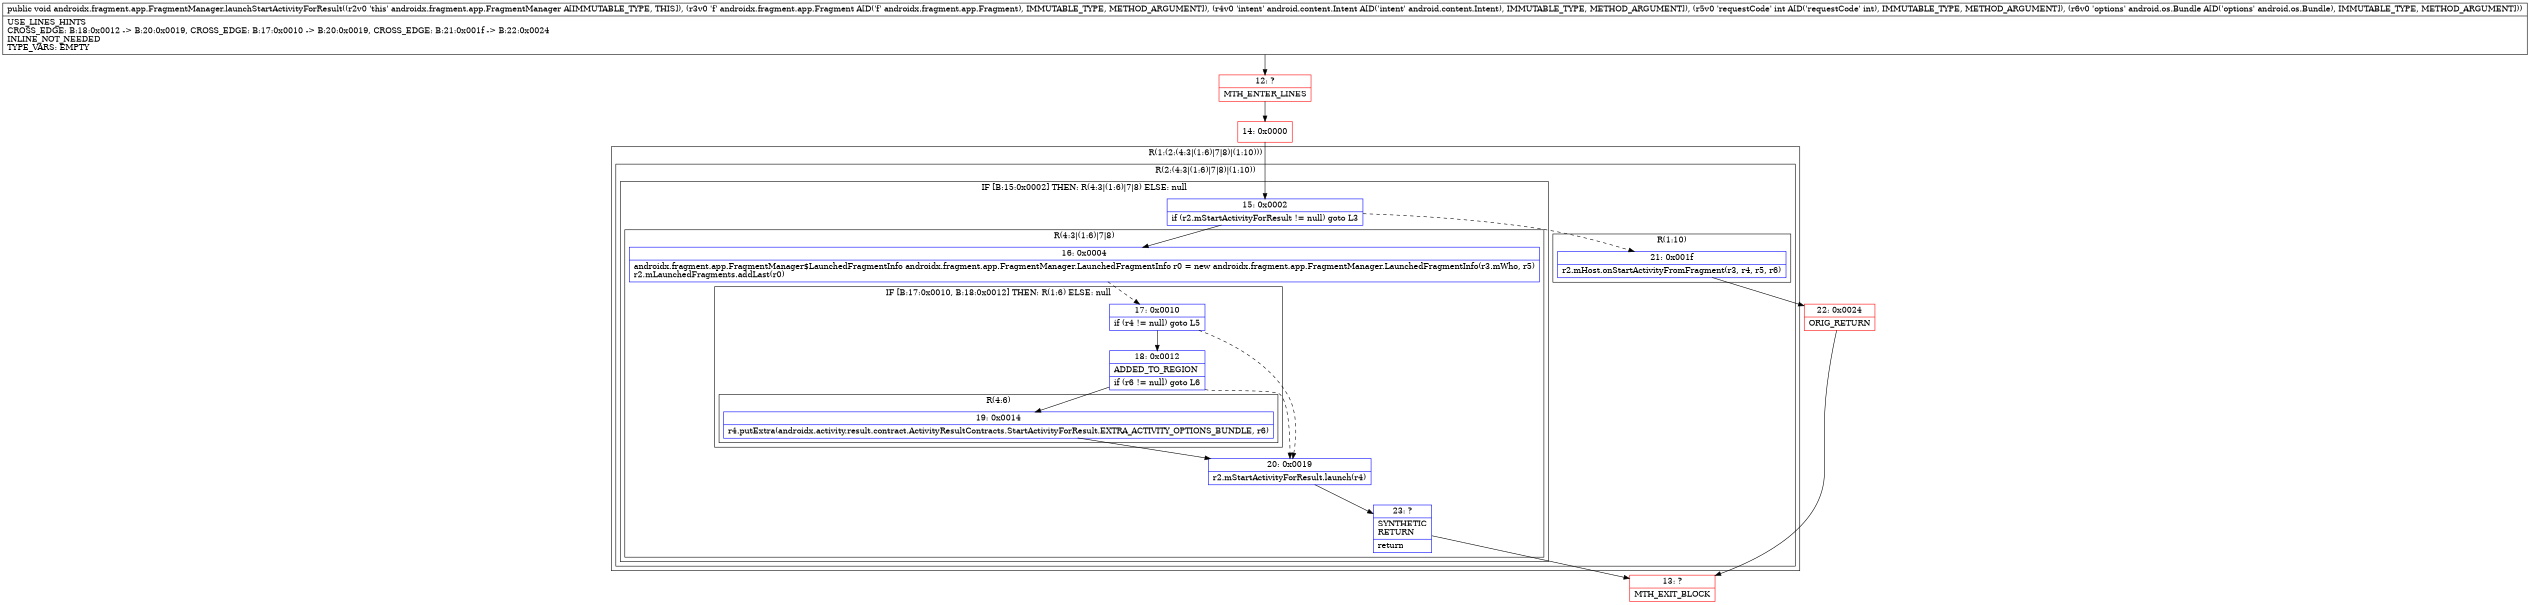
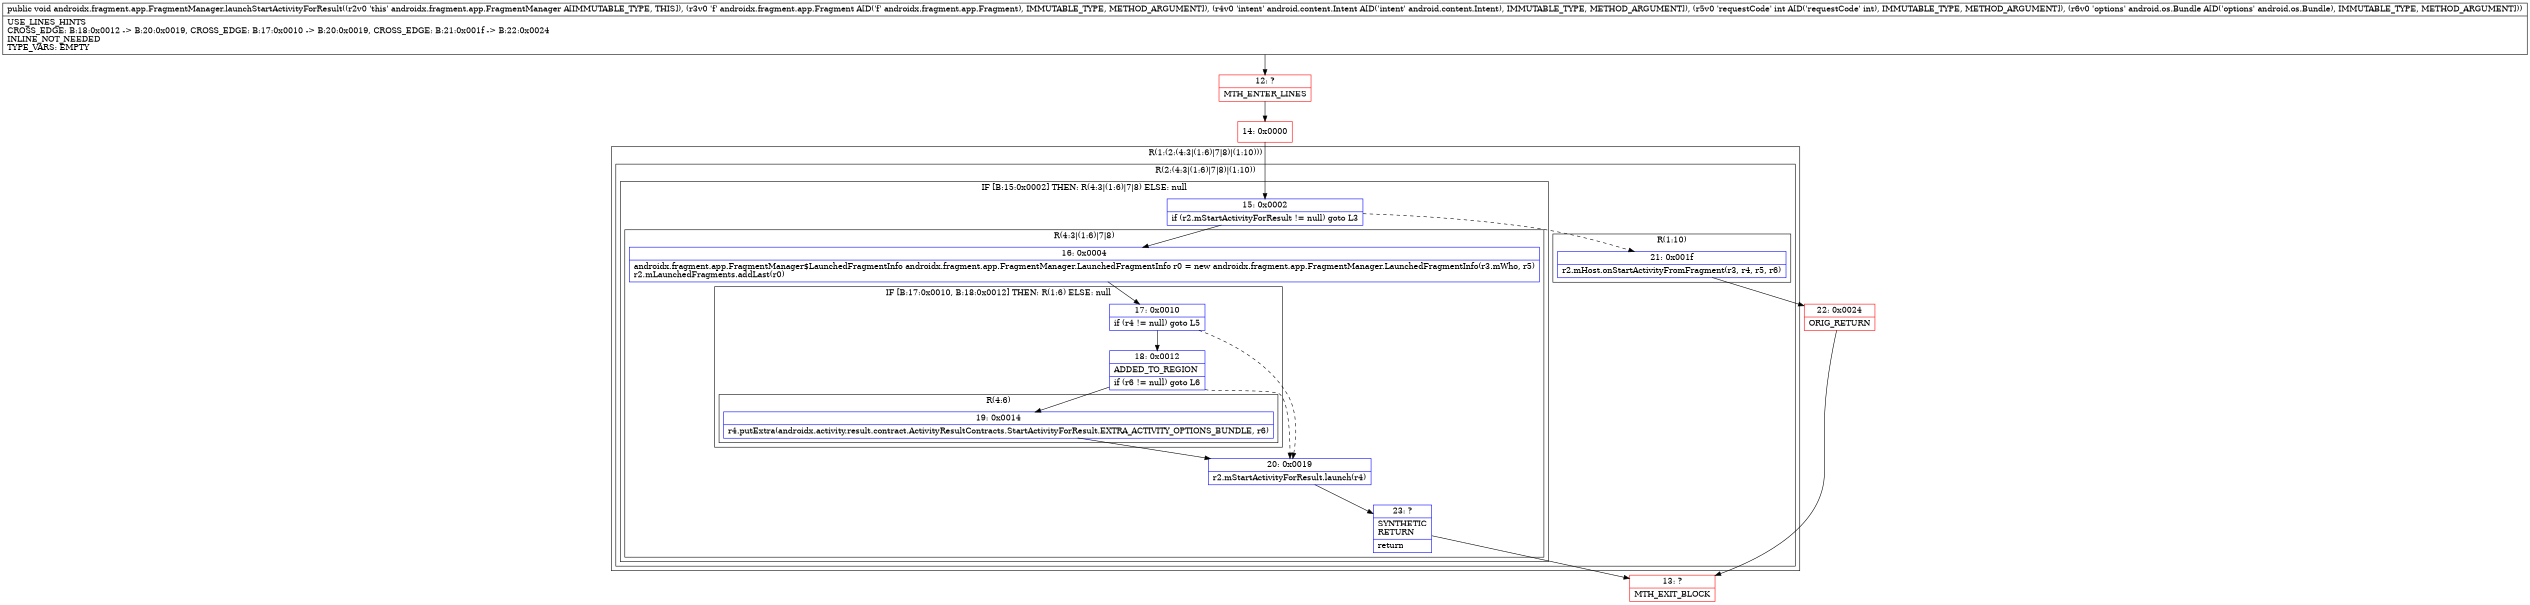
(1121, 291) -> (1121, 291)
